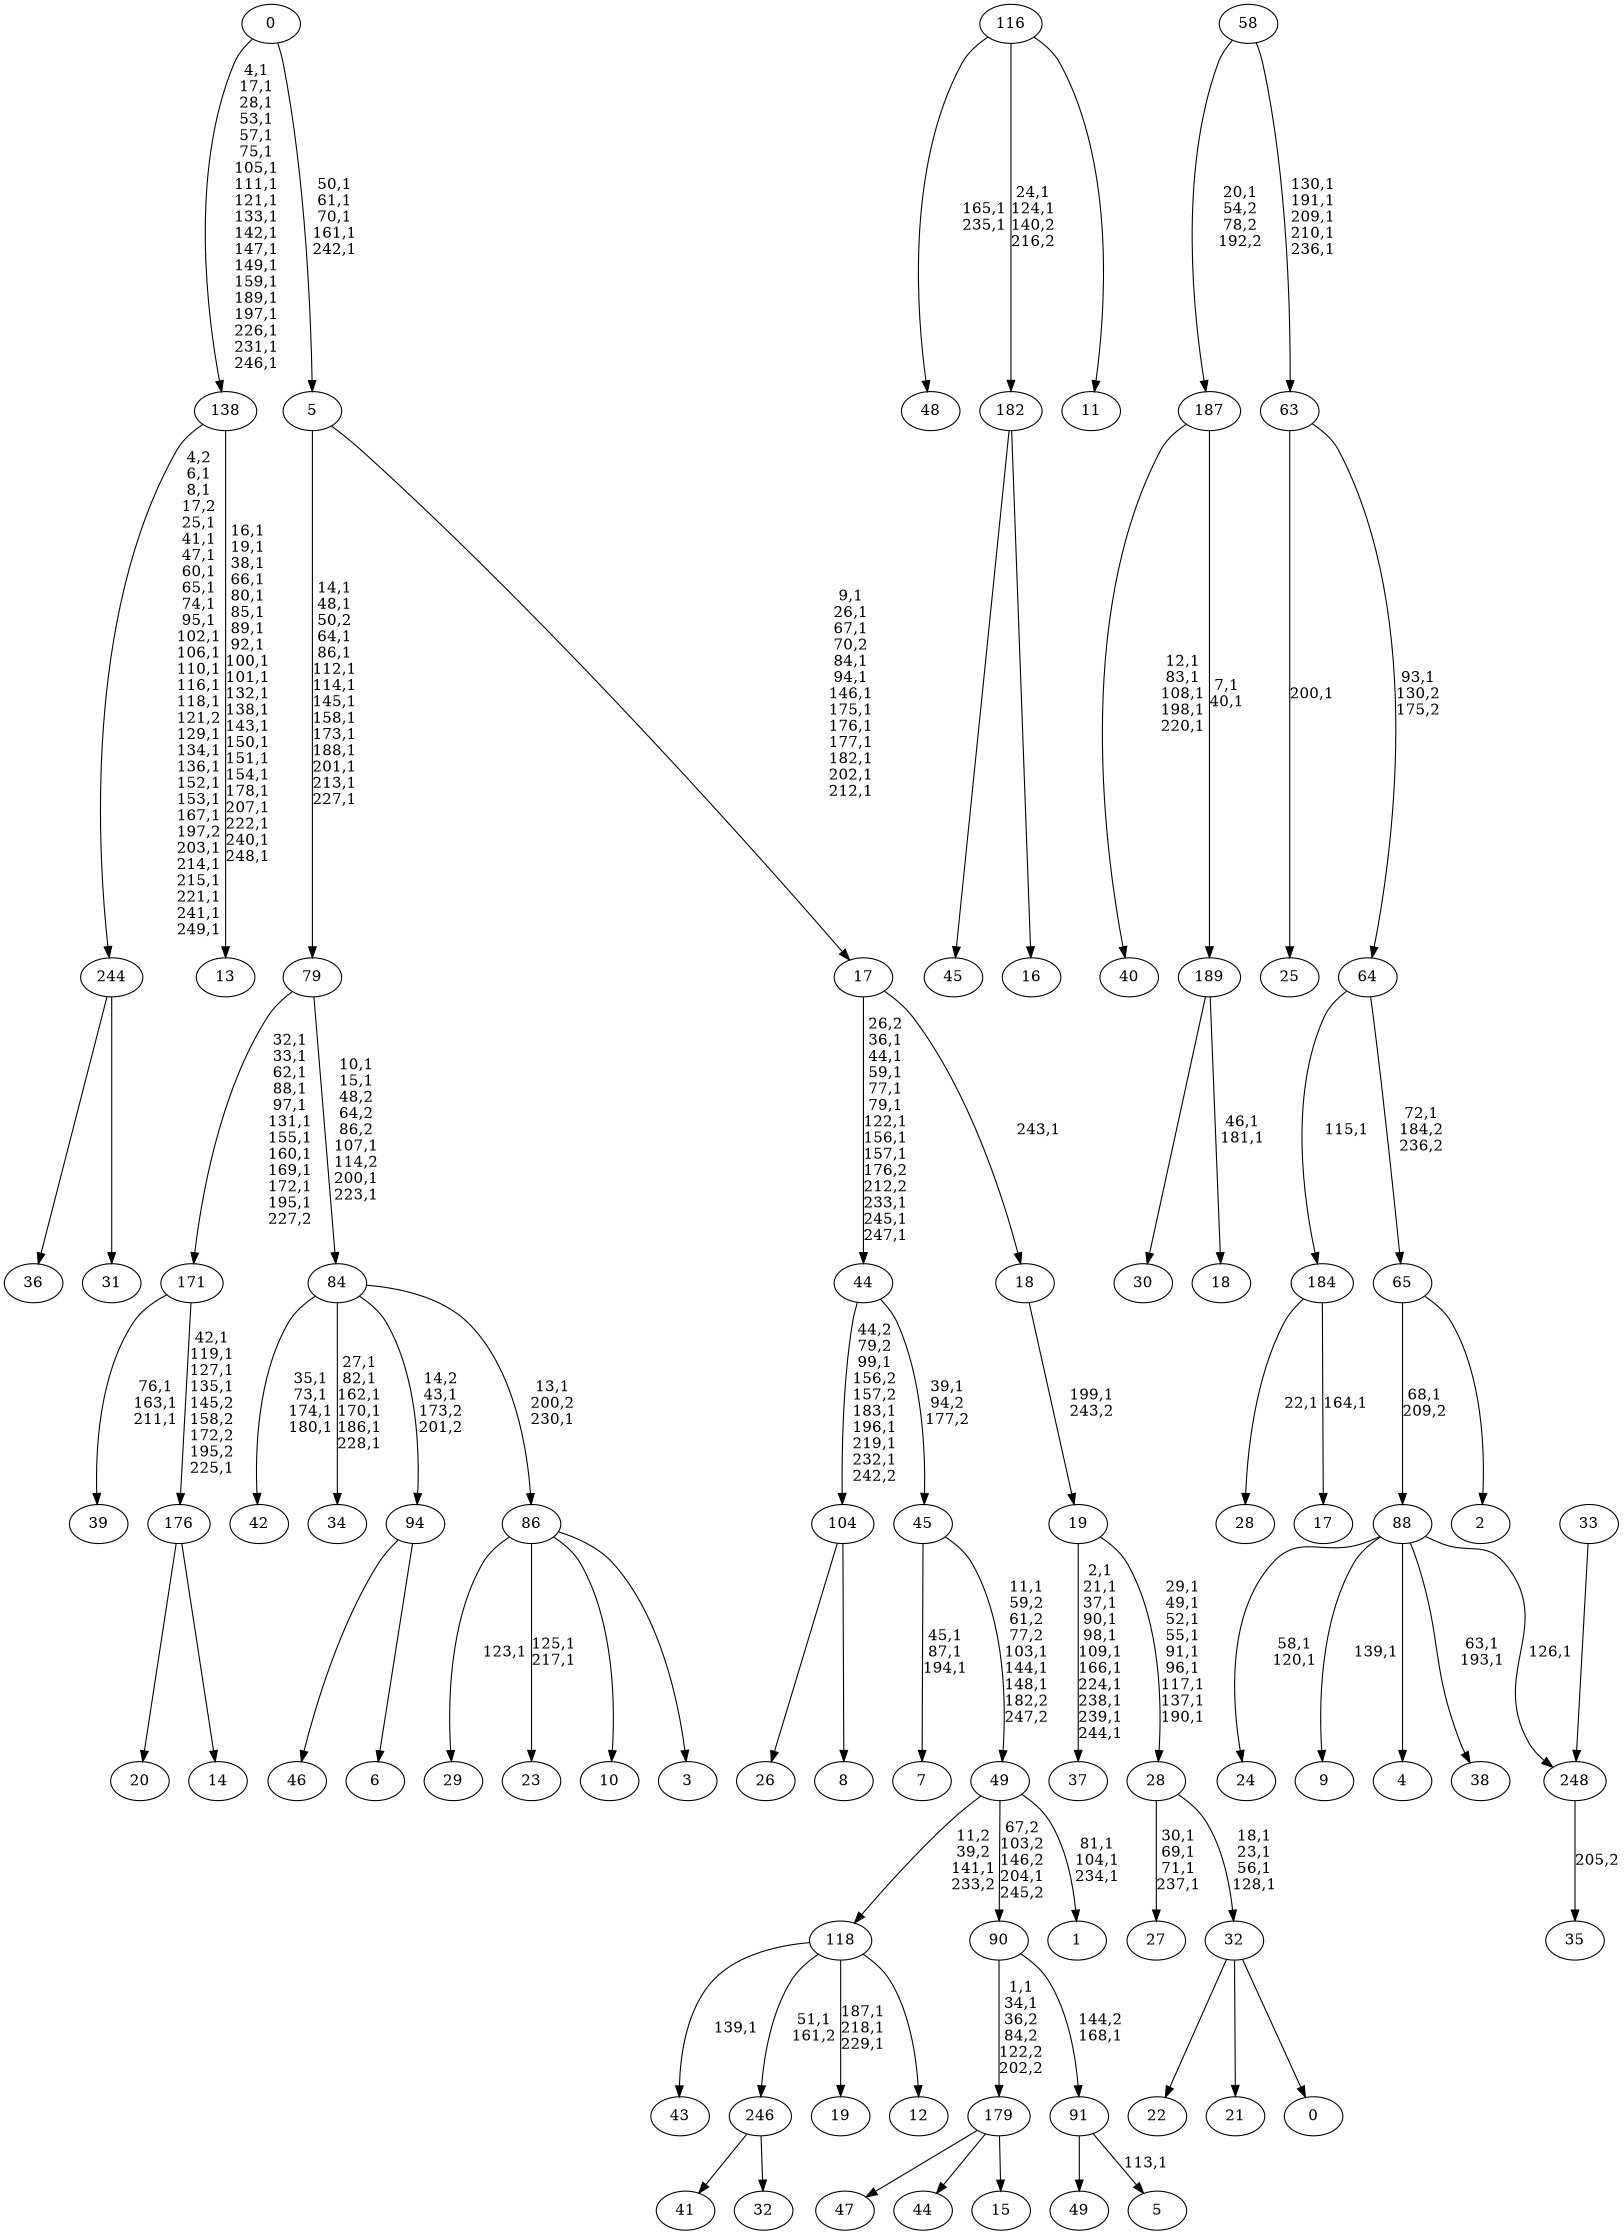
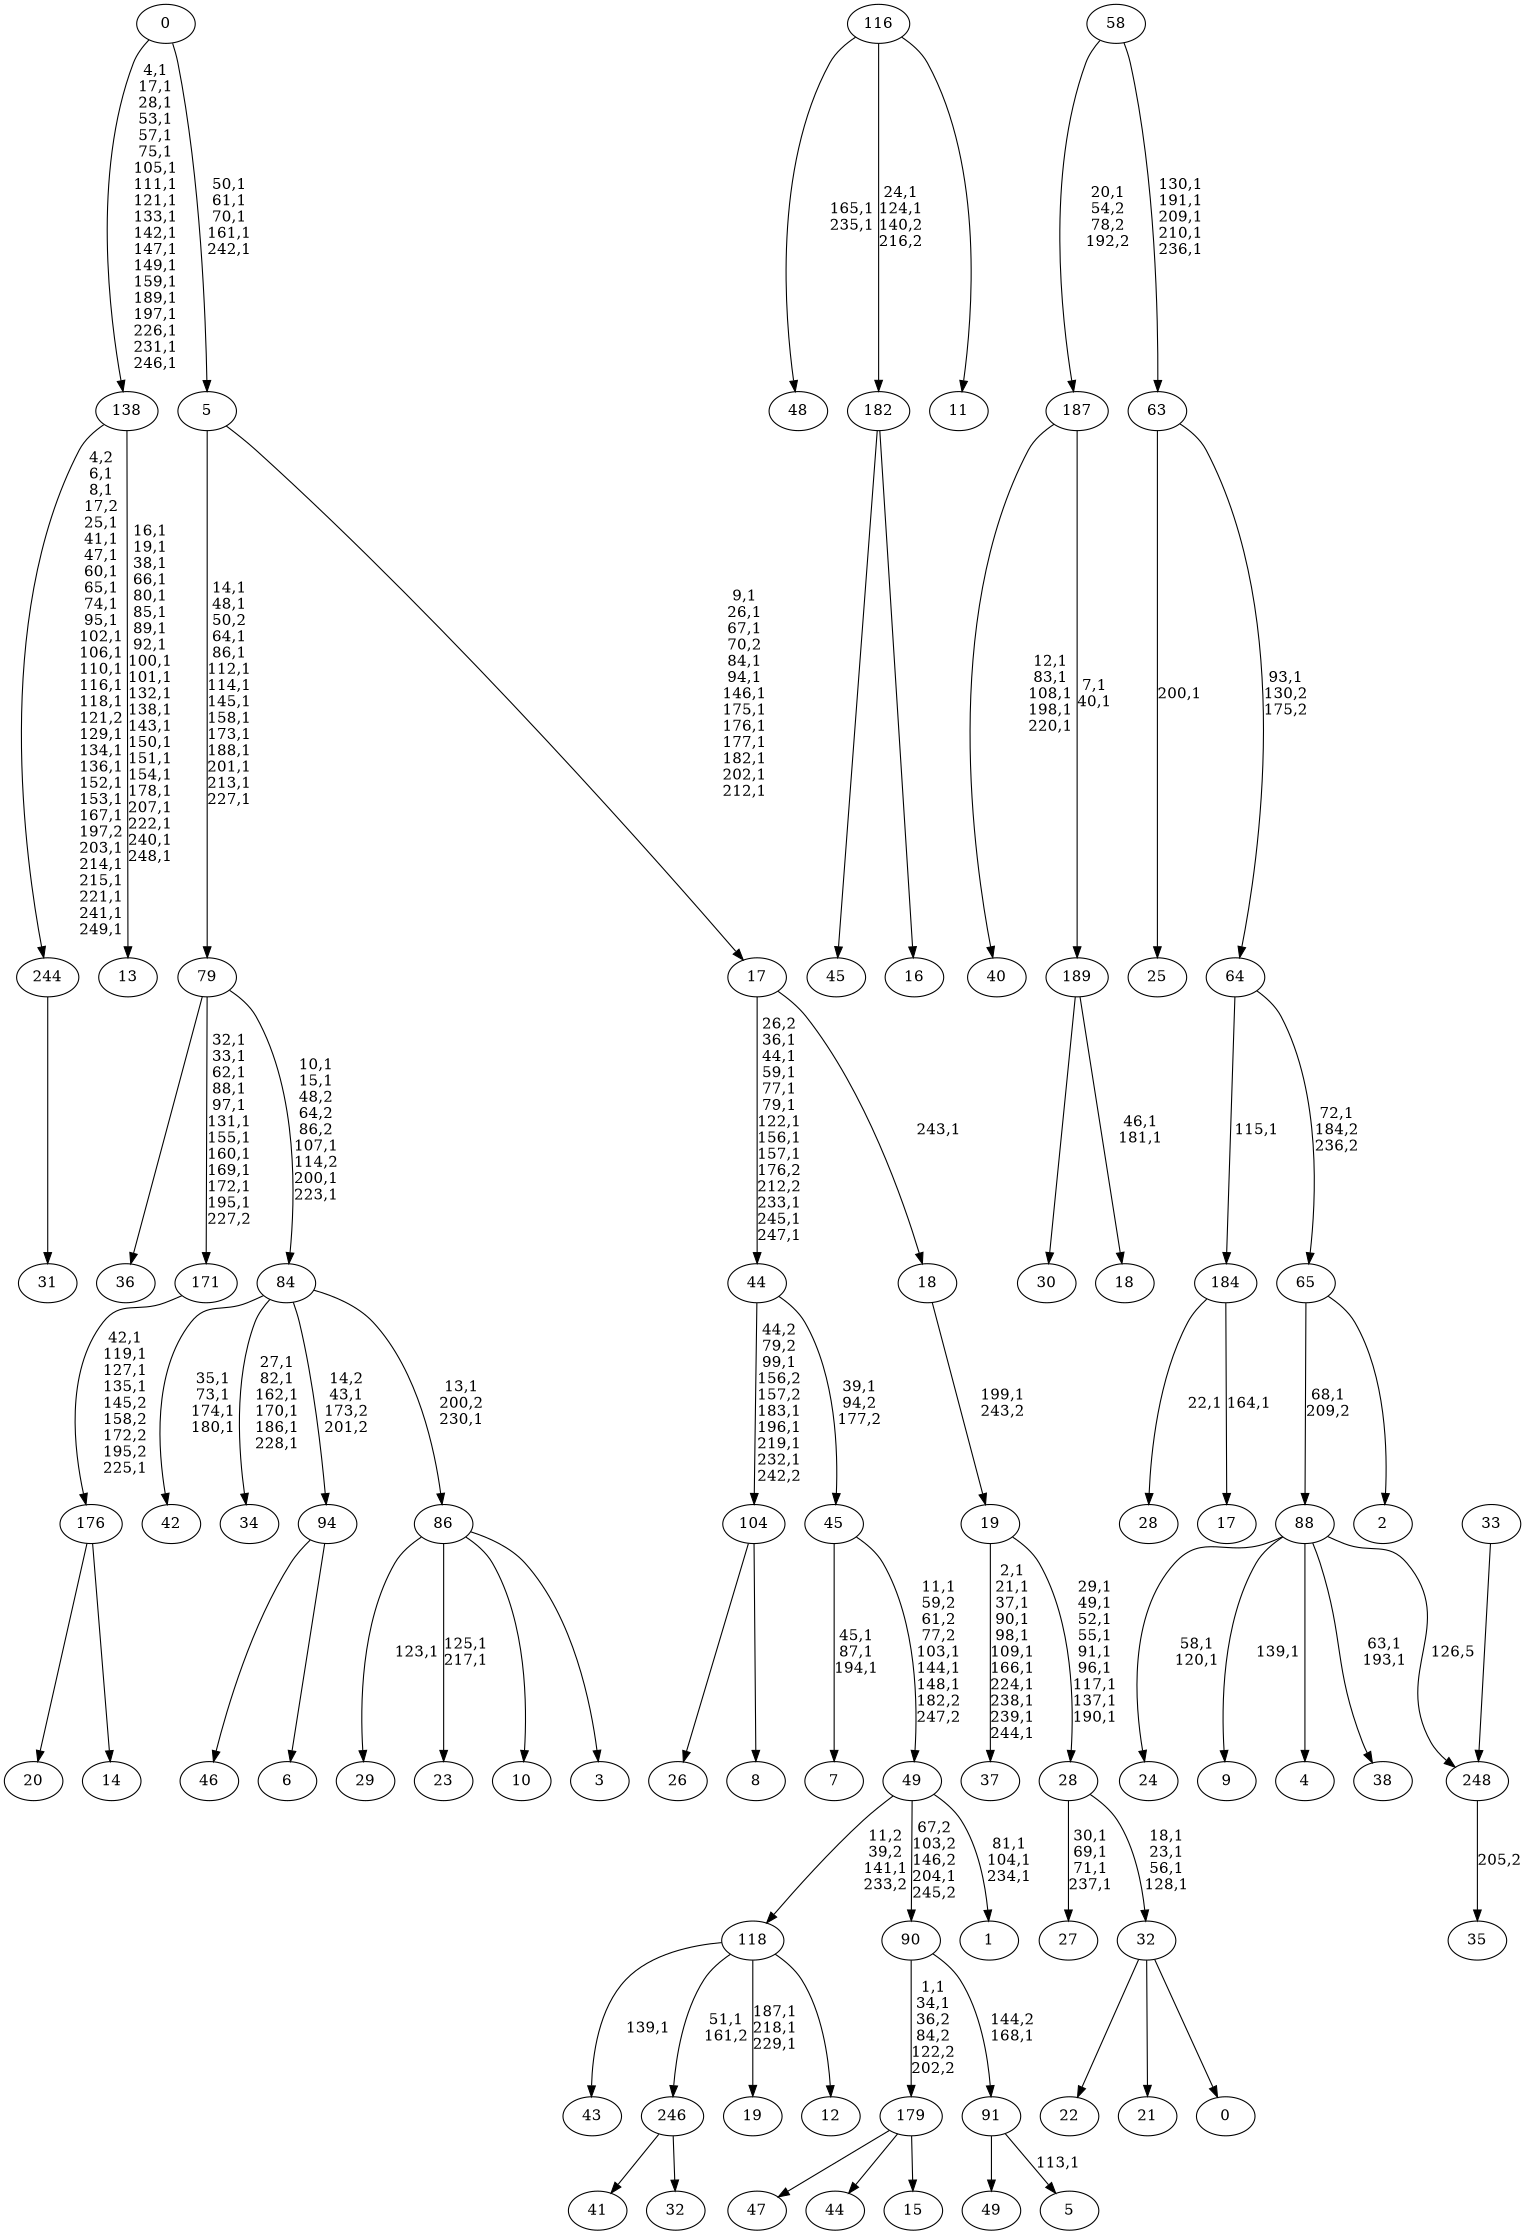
(74, 1125) -> (168, 1125)
(99, 1524) -> none
(1551, 1653) -> (1453, 1653)
